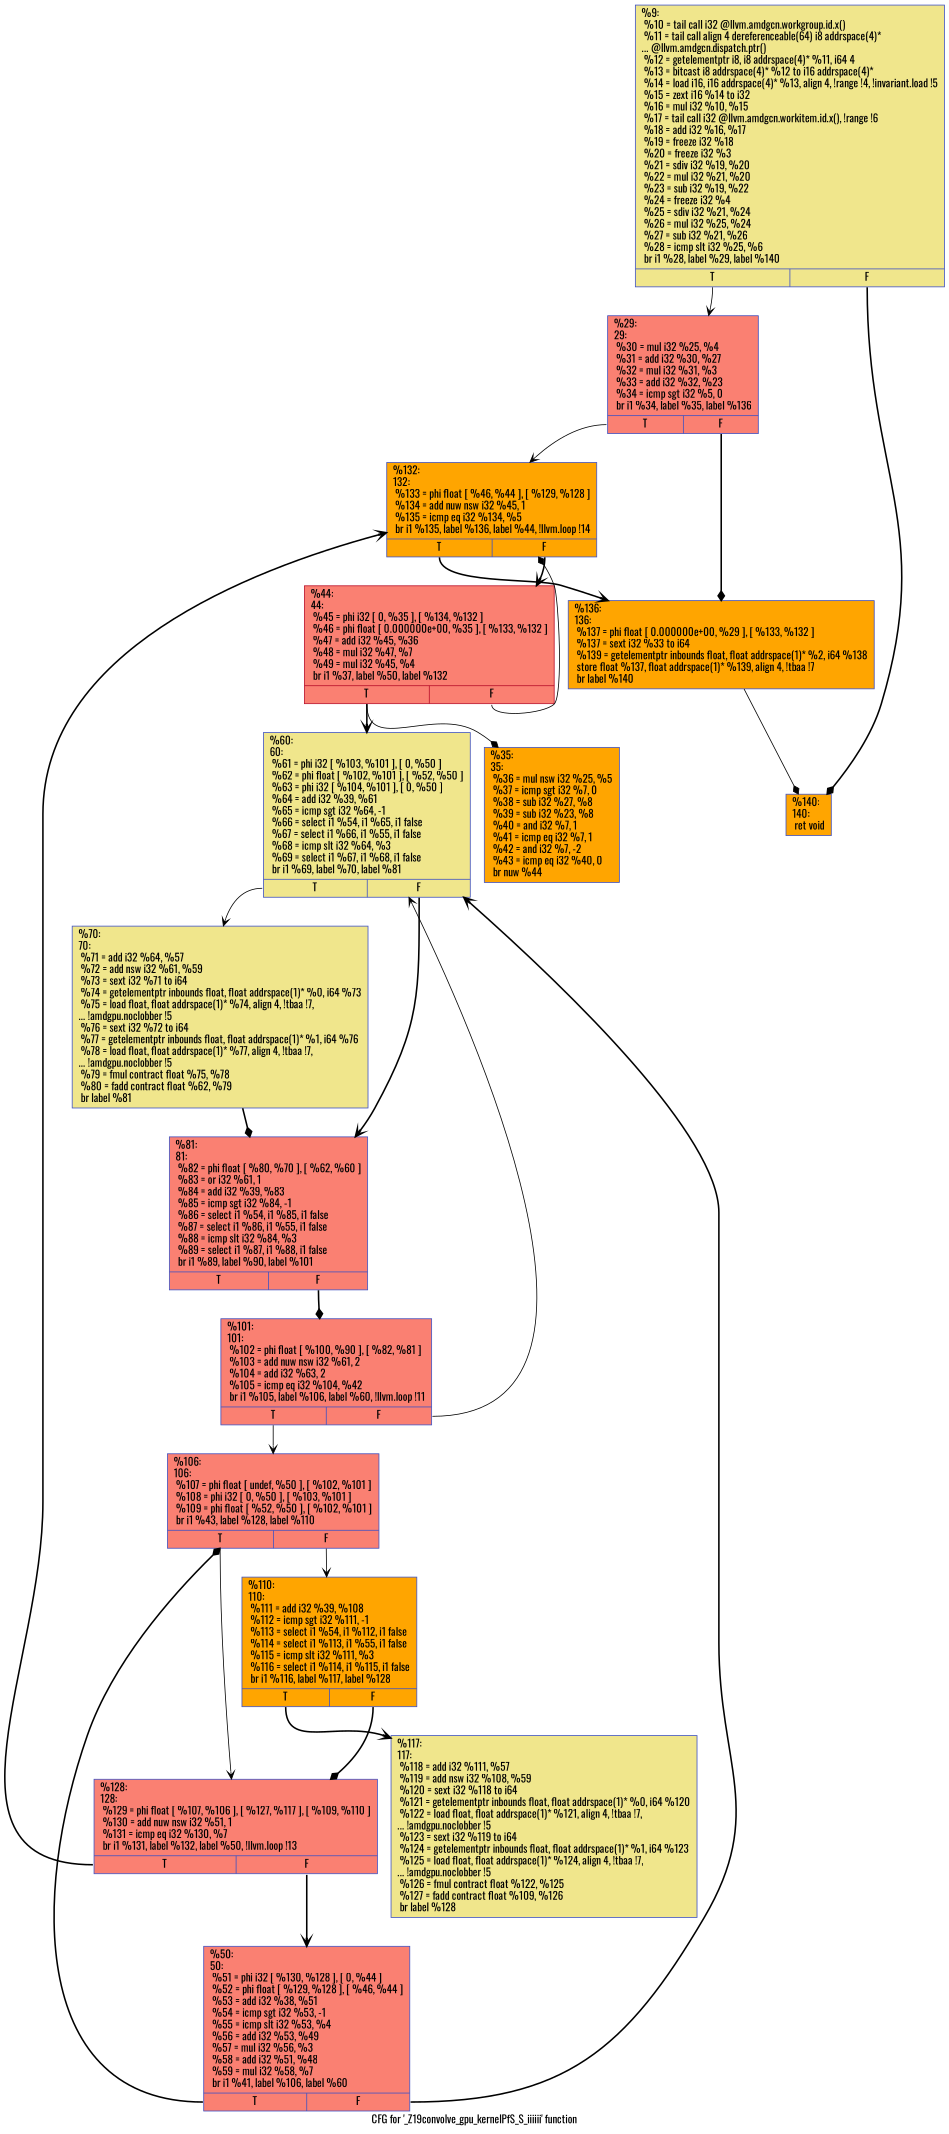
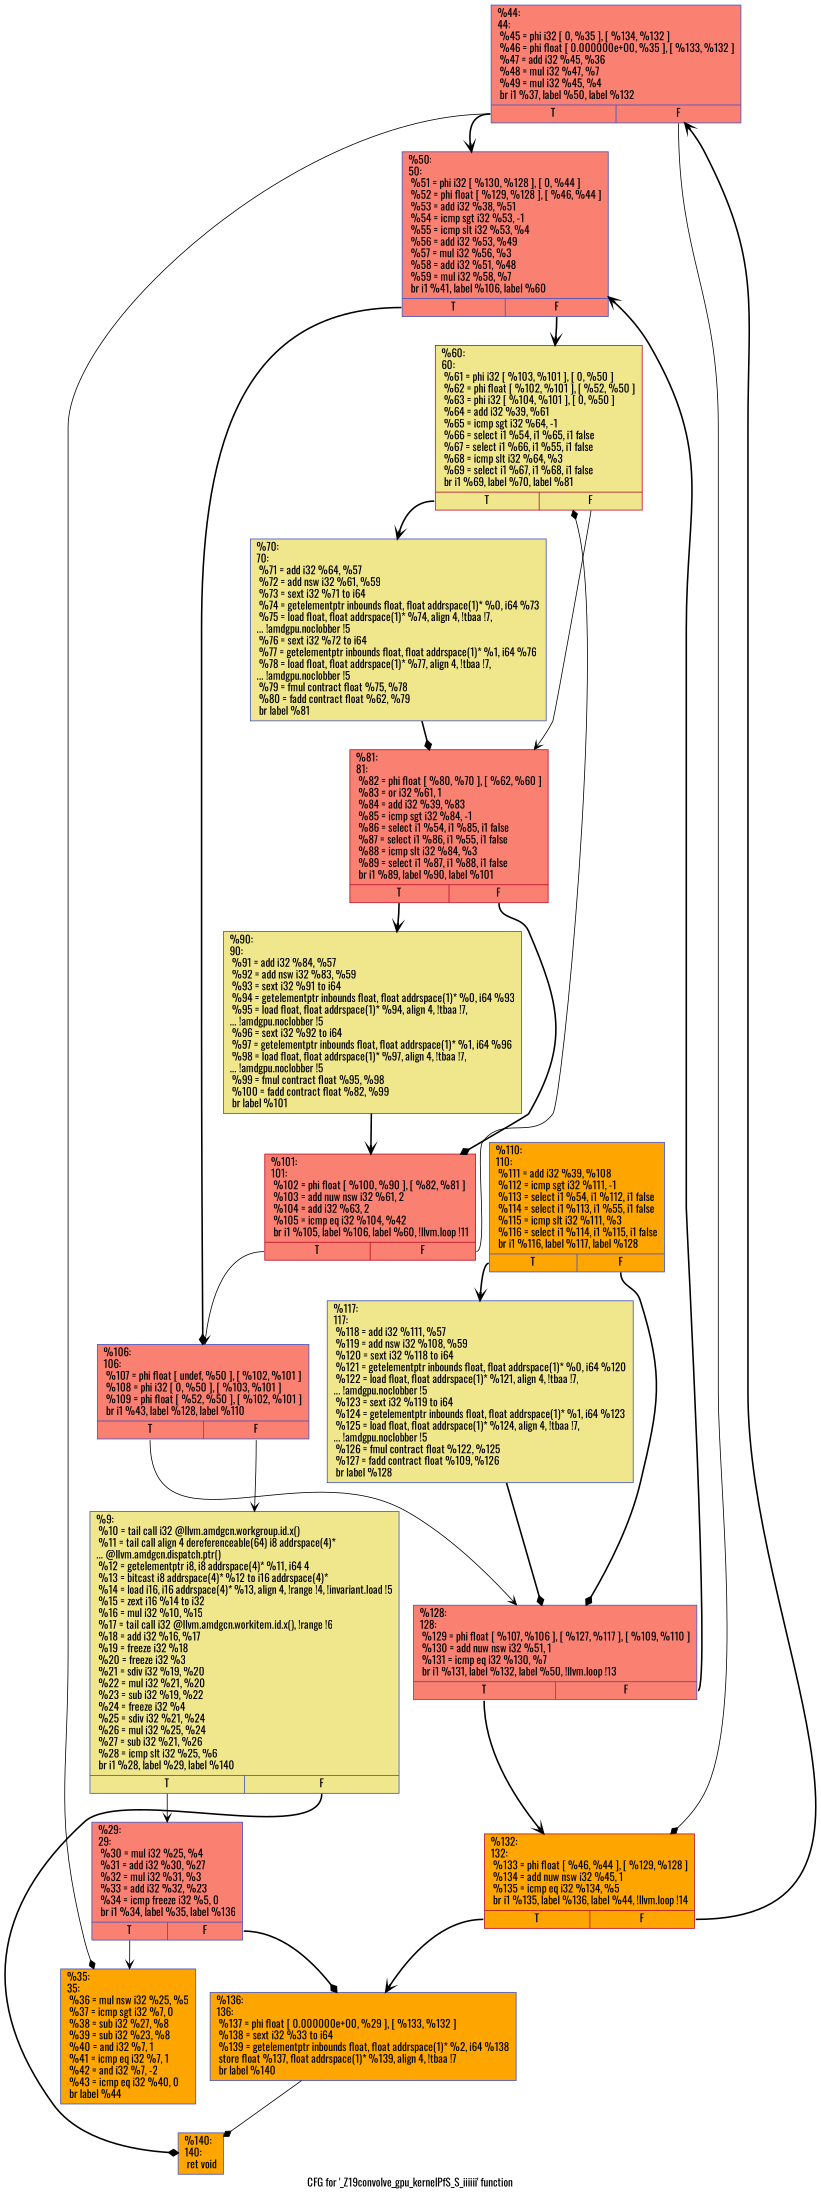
(669, 395) -> (159, 1901)
(568, 434) -> (130, 1951)
(492, 510) -> (590, 1881)
(632, 644) -> (275, 2036)
(429, 645) -> (616, 64)
(367, 714) -> (473, 123)
(367, 815) -> (539, 428)
(517, 873) -> (94, 2095)
(239, 897) -> (412, 510)
(411, 1020) -> (570, 629)
none -> (373, 1023)
(518, 1181) -> (576, 912)
(269, 1213) -> (449, 826)
(326, 1372) -> (370, 1207)
none -> (523, 1540)
(326, 1559) -> (256, 1472)
